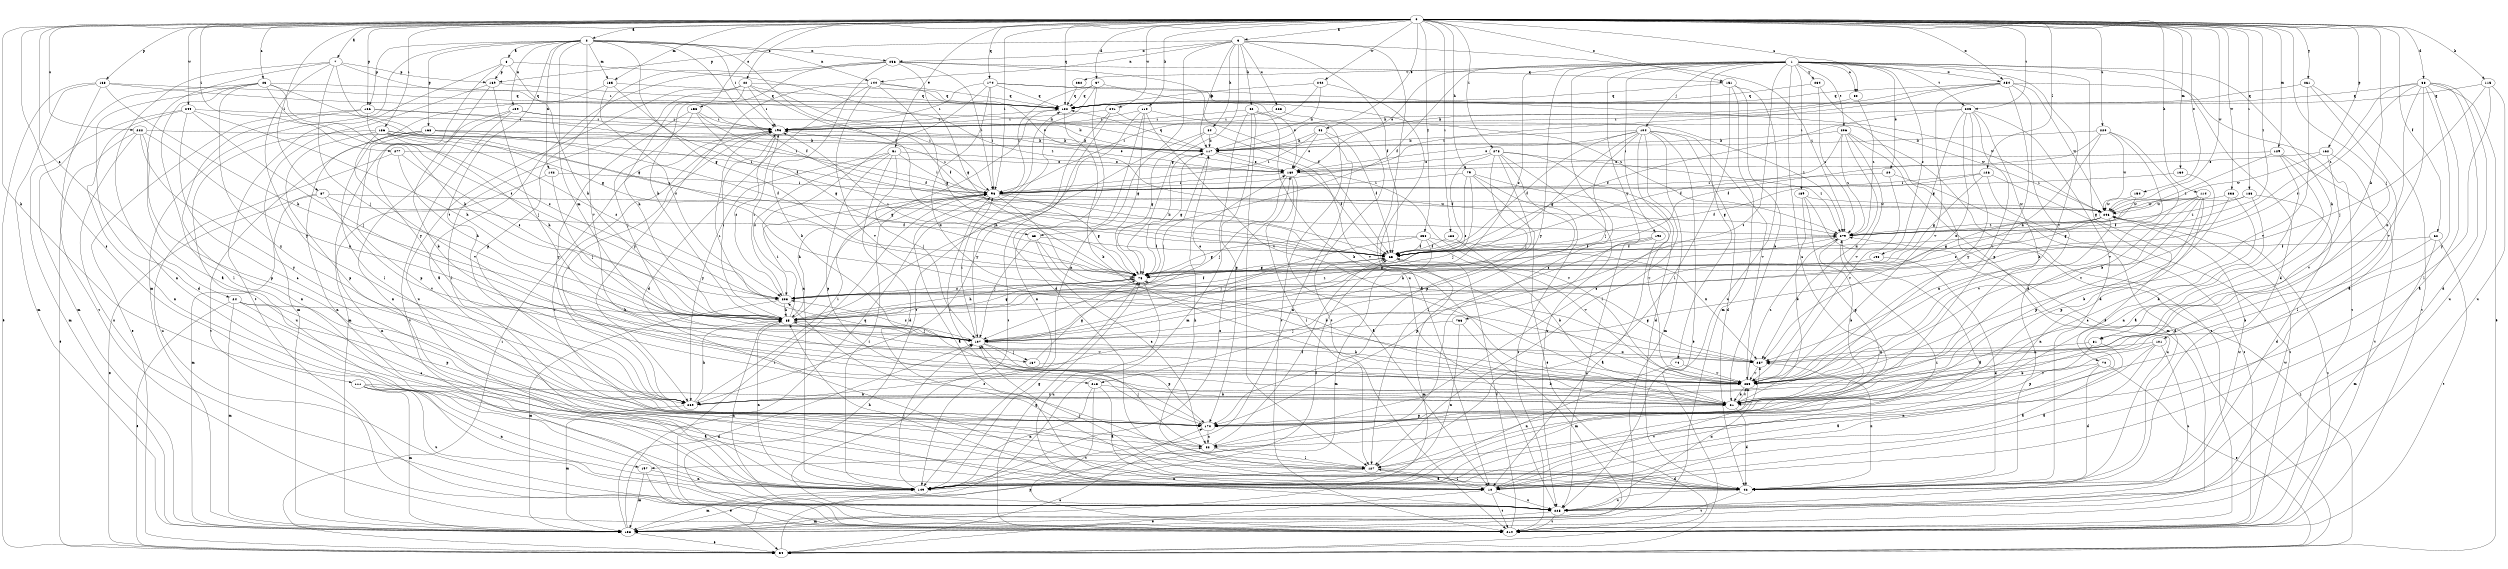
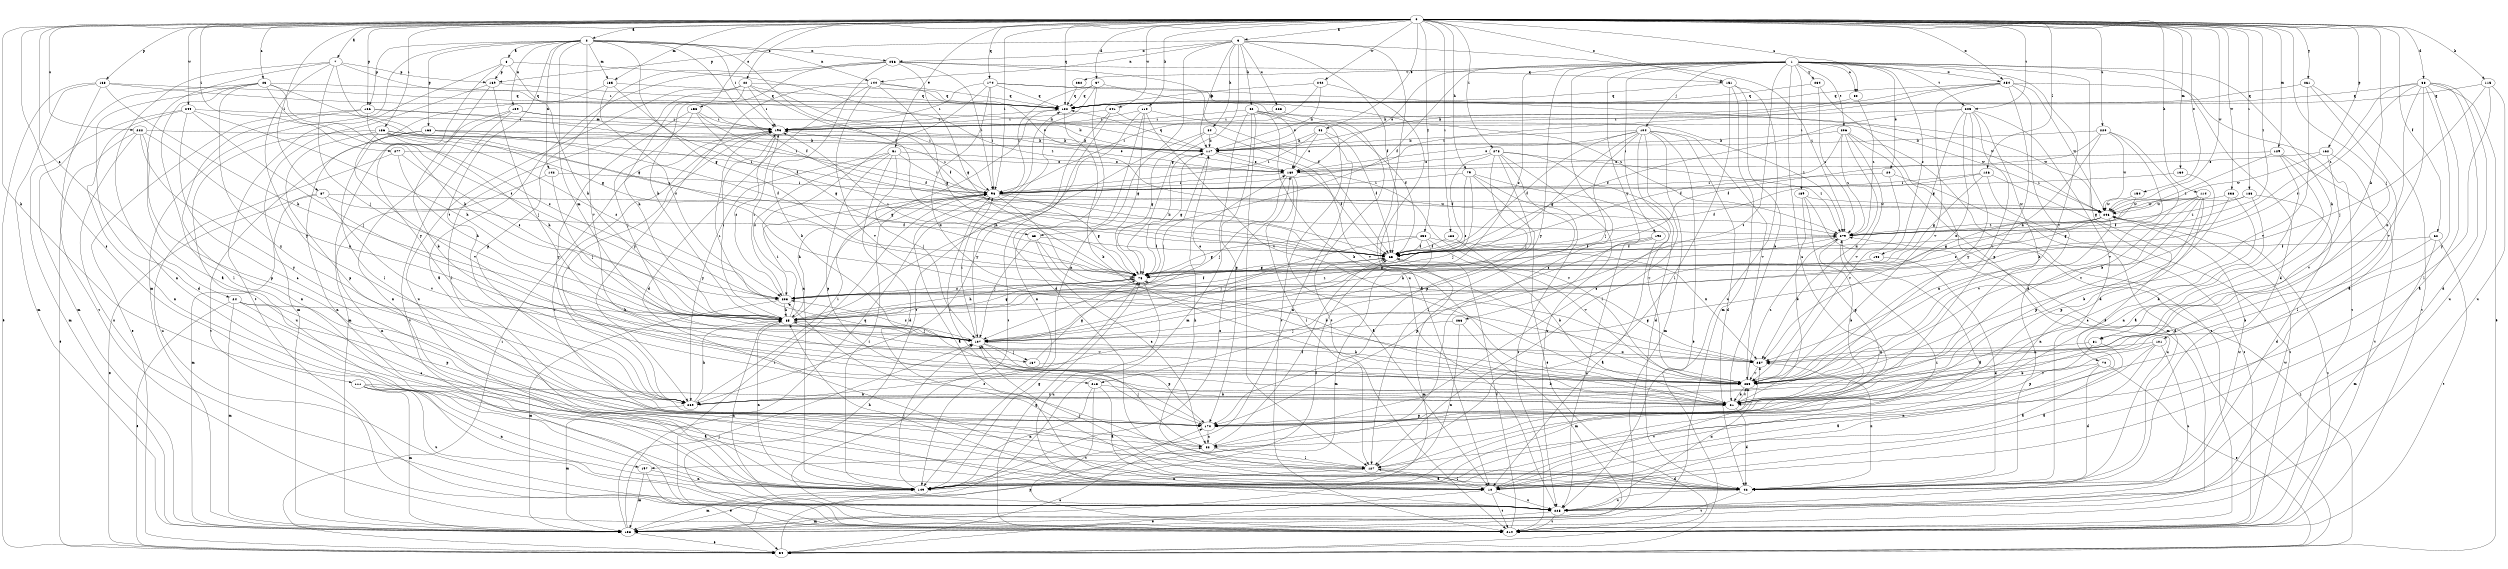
none -> (1541, 118)
(599, 120) -> (599, 120)
none -> (1372, 149)
(1459, 321) -> (1459, 321)
(1677, 363) -> none
(608, 396) -> none
(719, 437) -> (719, 437)
